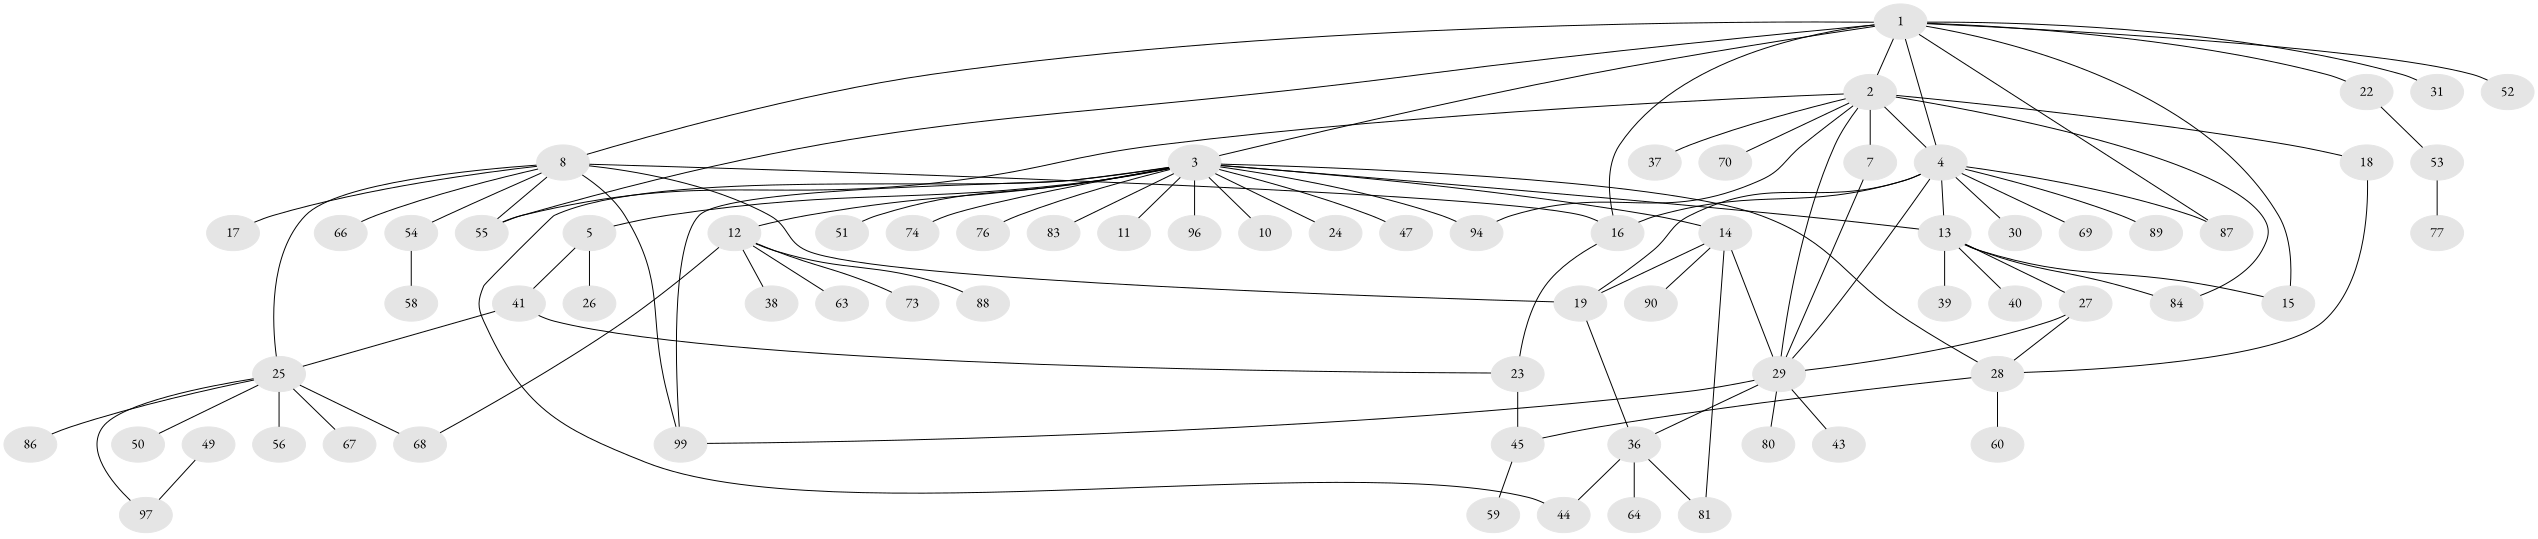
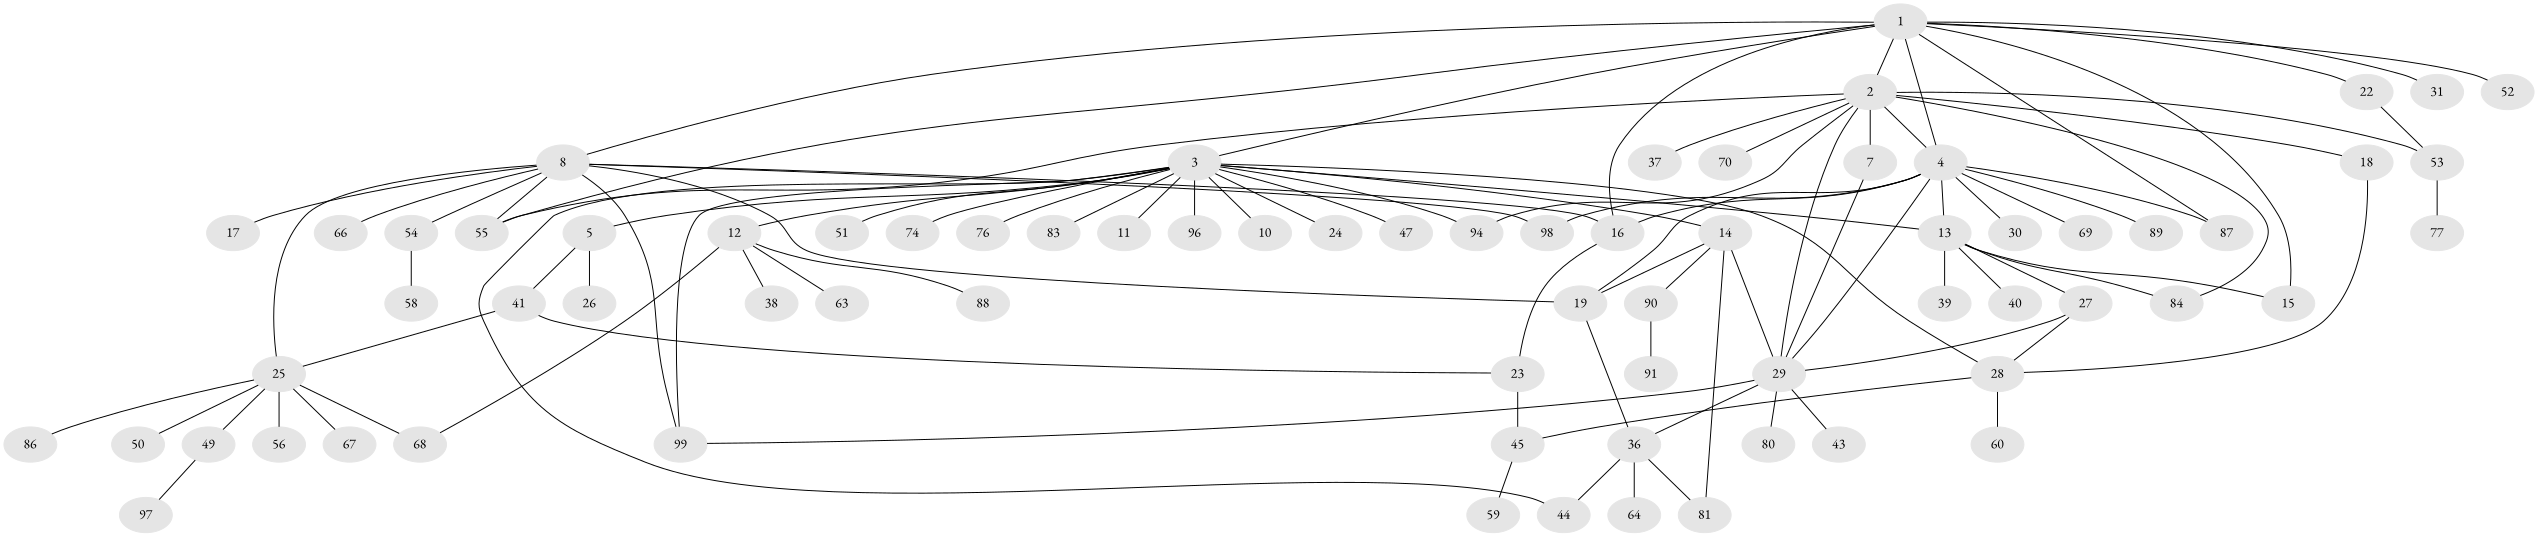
none -> (2172, 105)
none -> (1547, 233)
(913, 304) -> none
none -> (1651, 374)
(108, 422) -> (244, 409)
